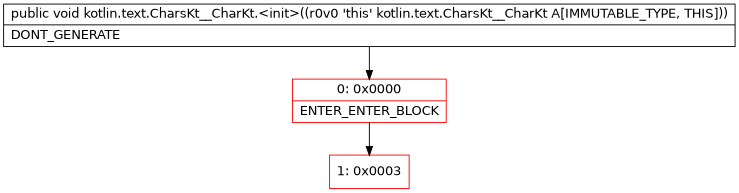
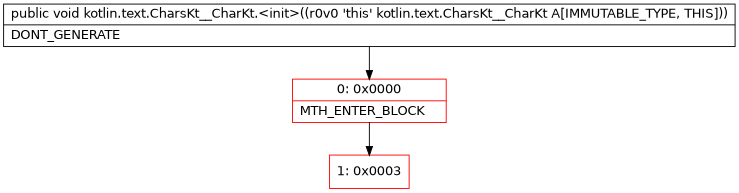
(369, 111) -> (363, 111)
